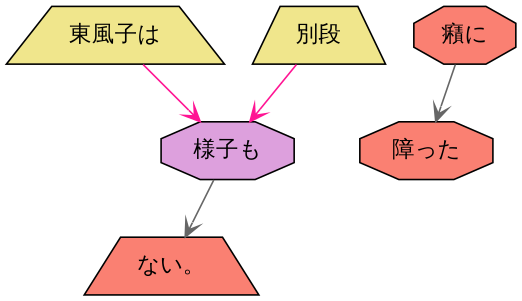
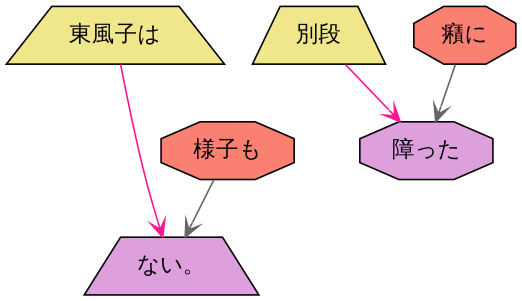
(166, 87) -> (137, 143)
(278, 87) -> (367, 87)
(228, 151) -> (228, 151)
(426, 151) -> (426, 151)
(172, 266) -> (172, 266)
